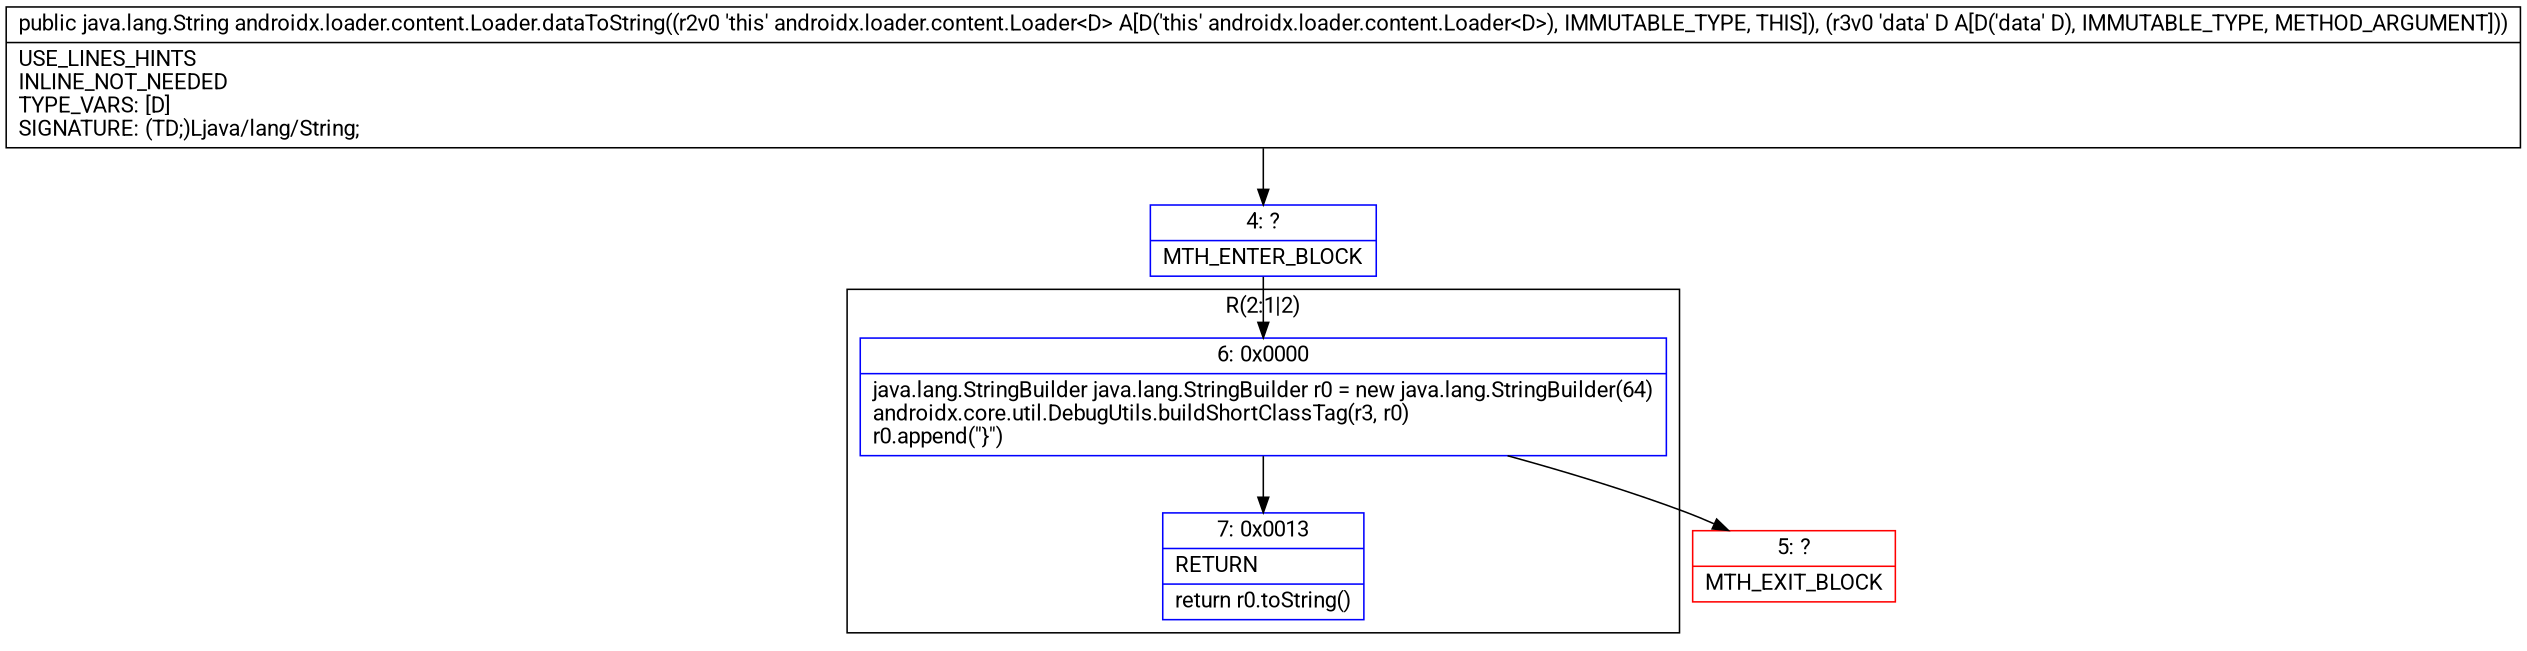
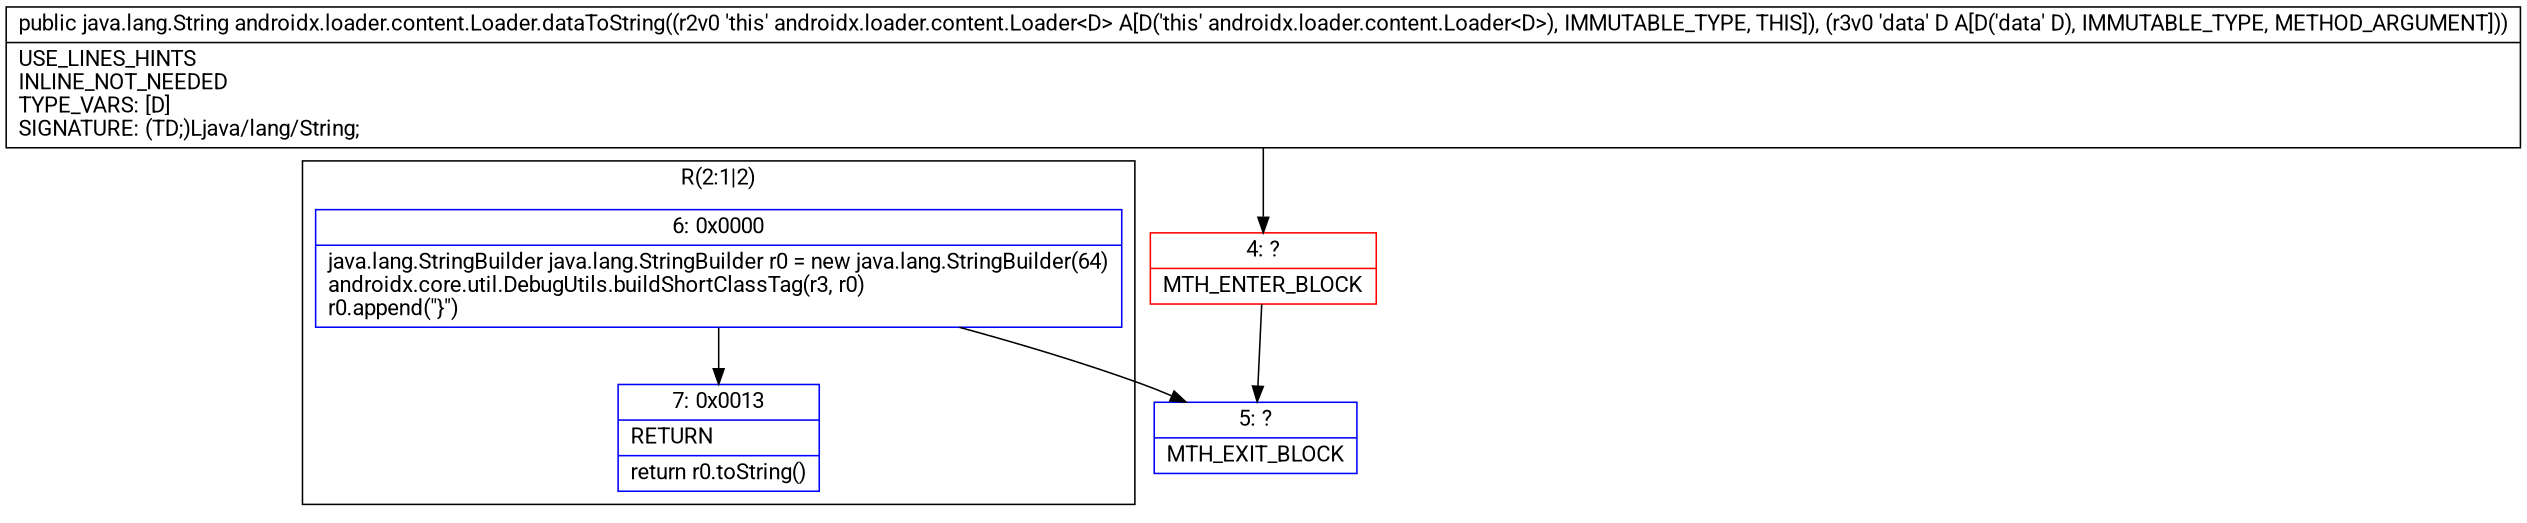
(1263, 241) -> (1263, 268)
(1263, 300) -> (1260, 345)
(1794, 566) -> (1256, 438)
